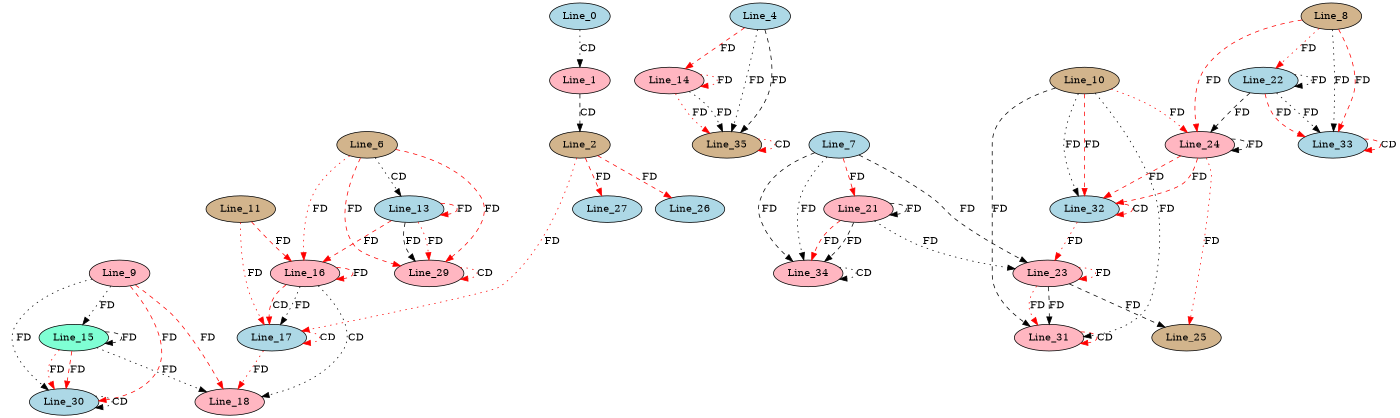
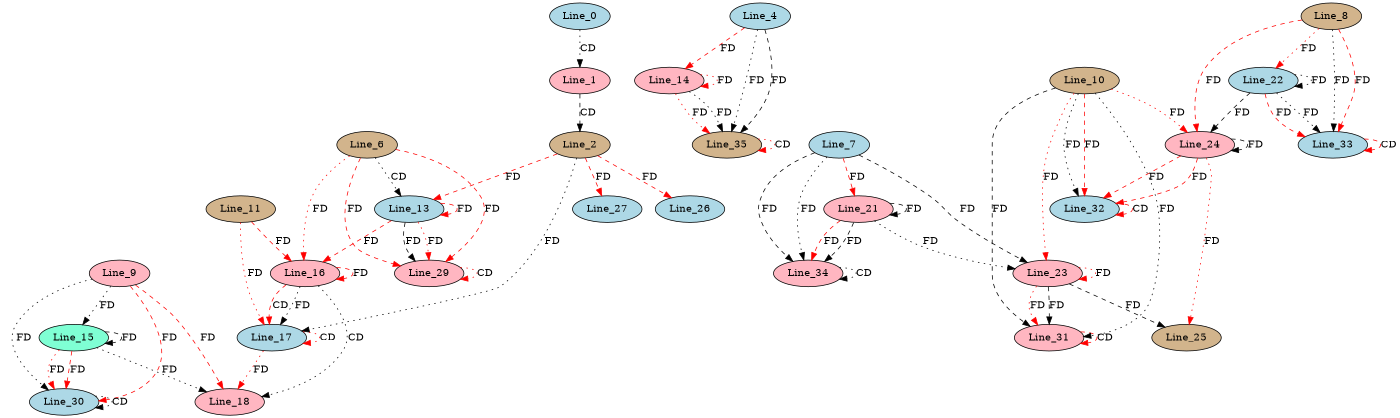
none -> (499, 175)
(1068, 238) -> (1044, 170)
(479, 293) -> (479, 293)
